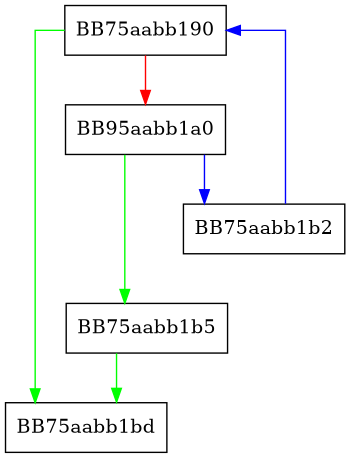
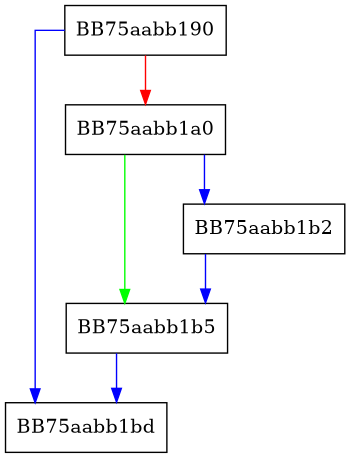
(285, 94) -> (205, 272)
(146, 130) -> (146, 130)
(35, 195) -> (35, 195)
(117, 371) -> (117, 371)
